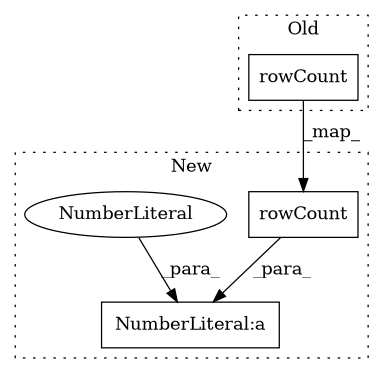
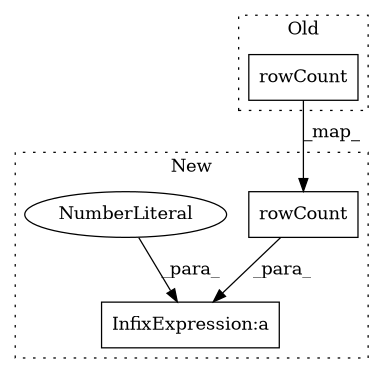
(190, 325) -> (190, 325)
